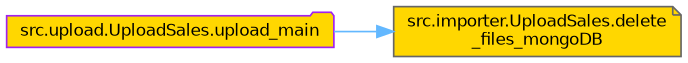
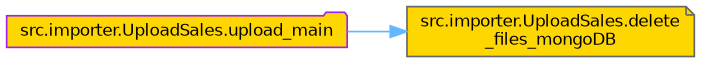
(170, 32) -> (177, 32)
